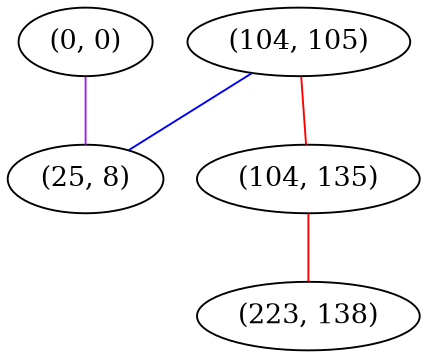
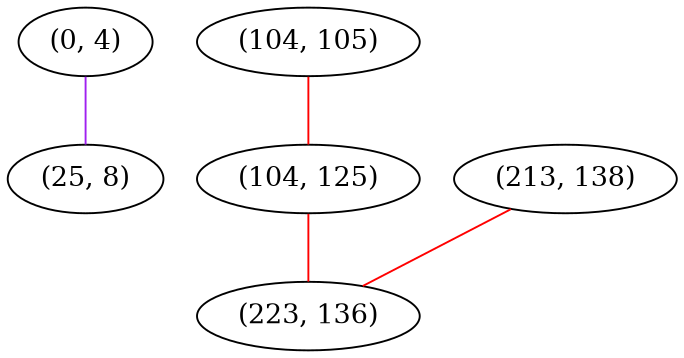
(86, 42) -> (86, 42)
(190, 112) -> none
(308, 179) -> (308, 179)
none -> (565, 179)
(308, 316) -> (308, 316)
